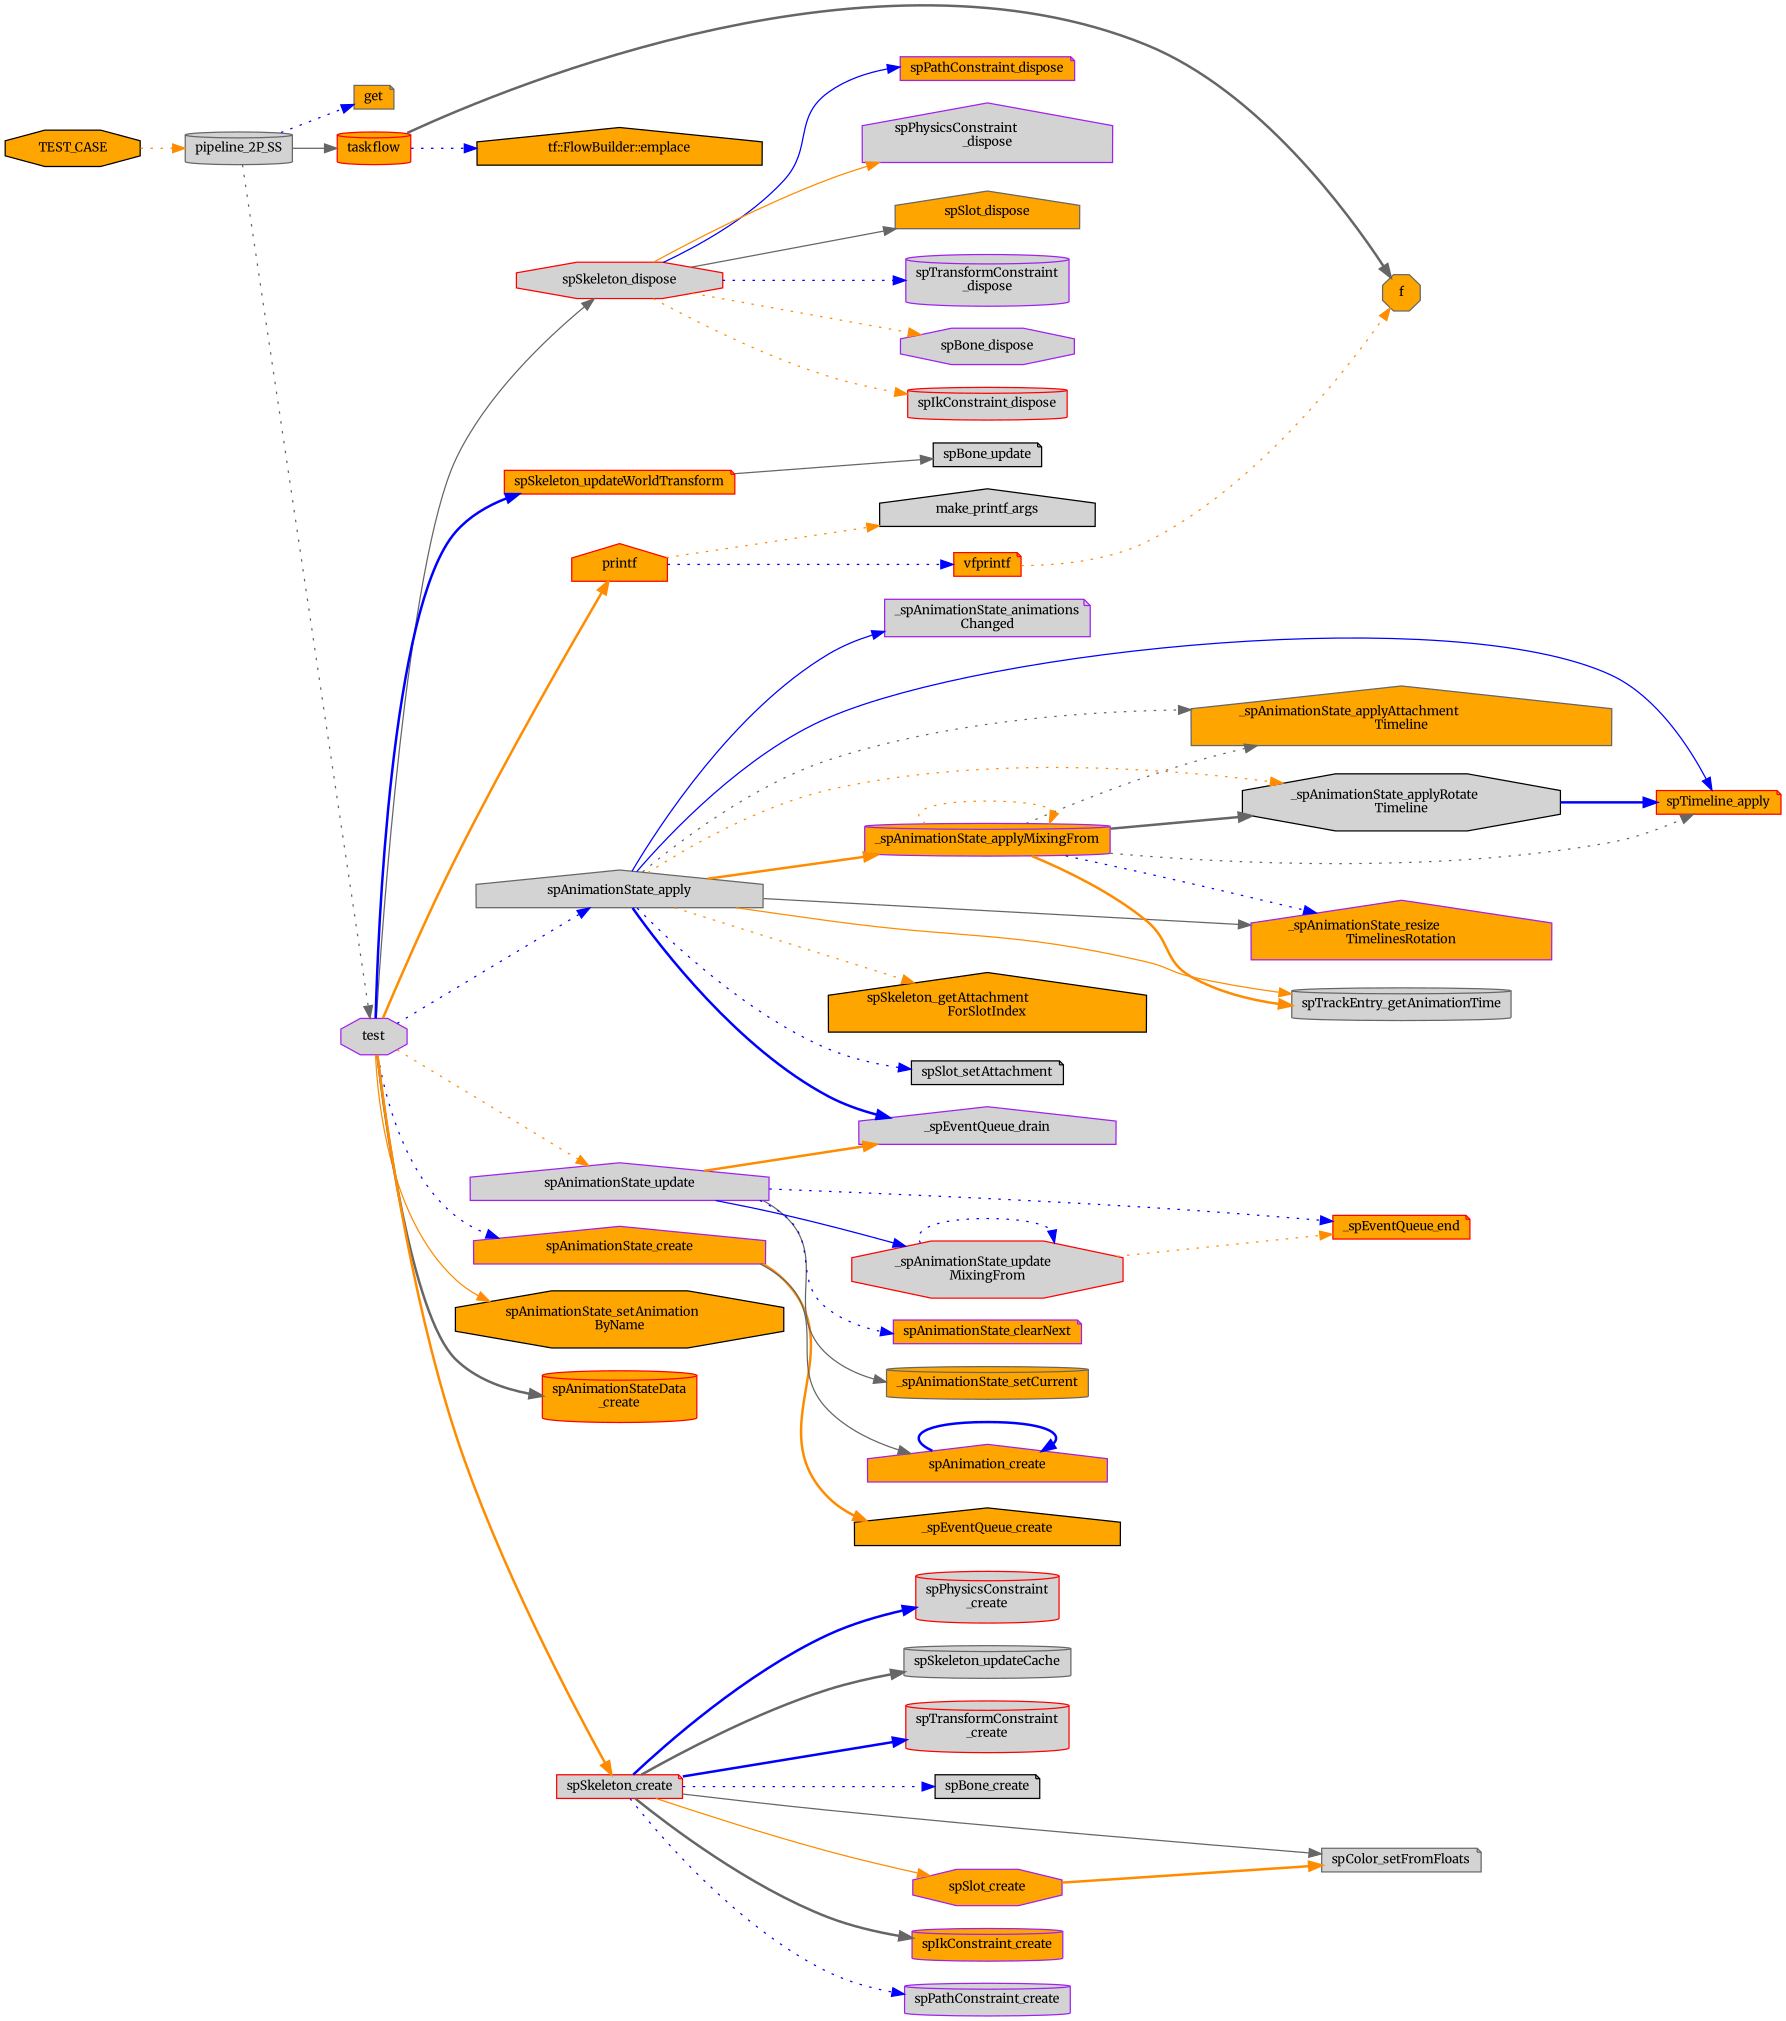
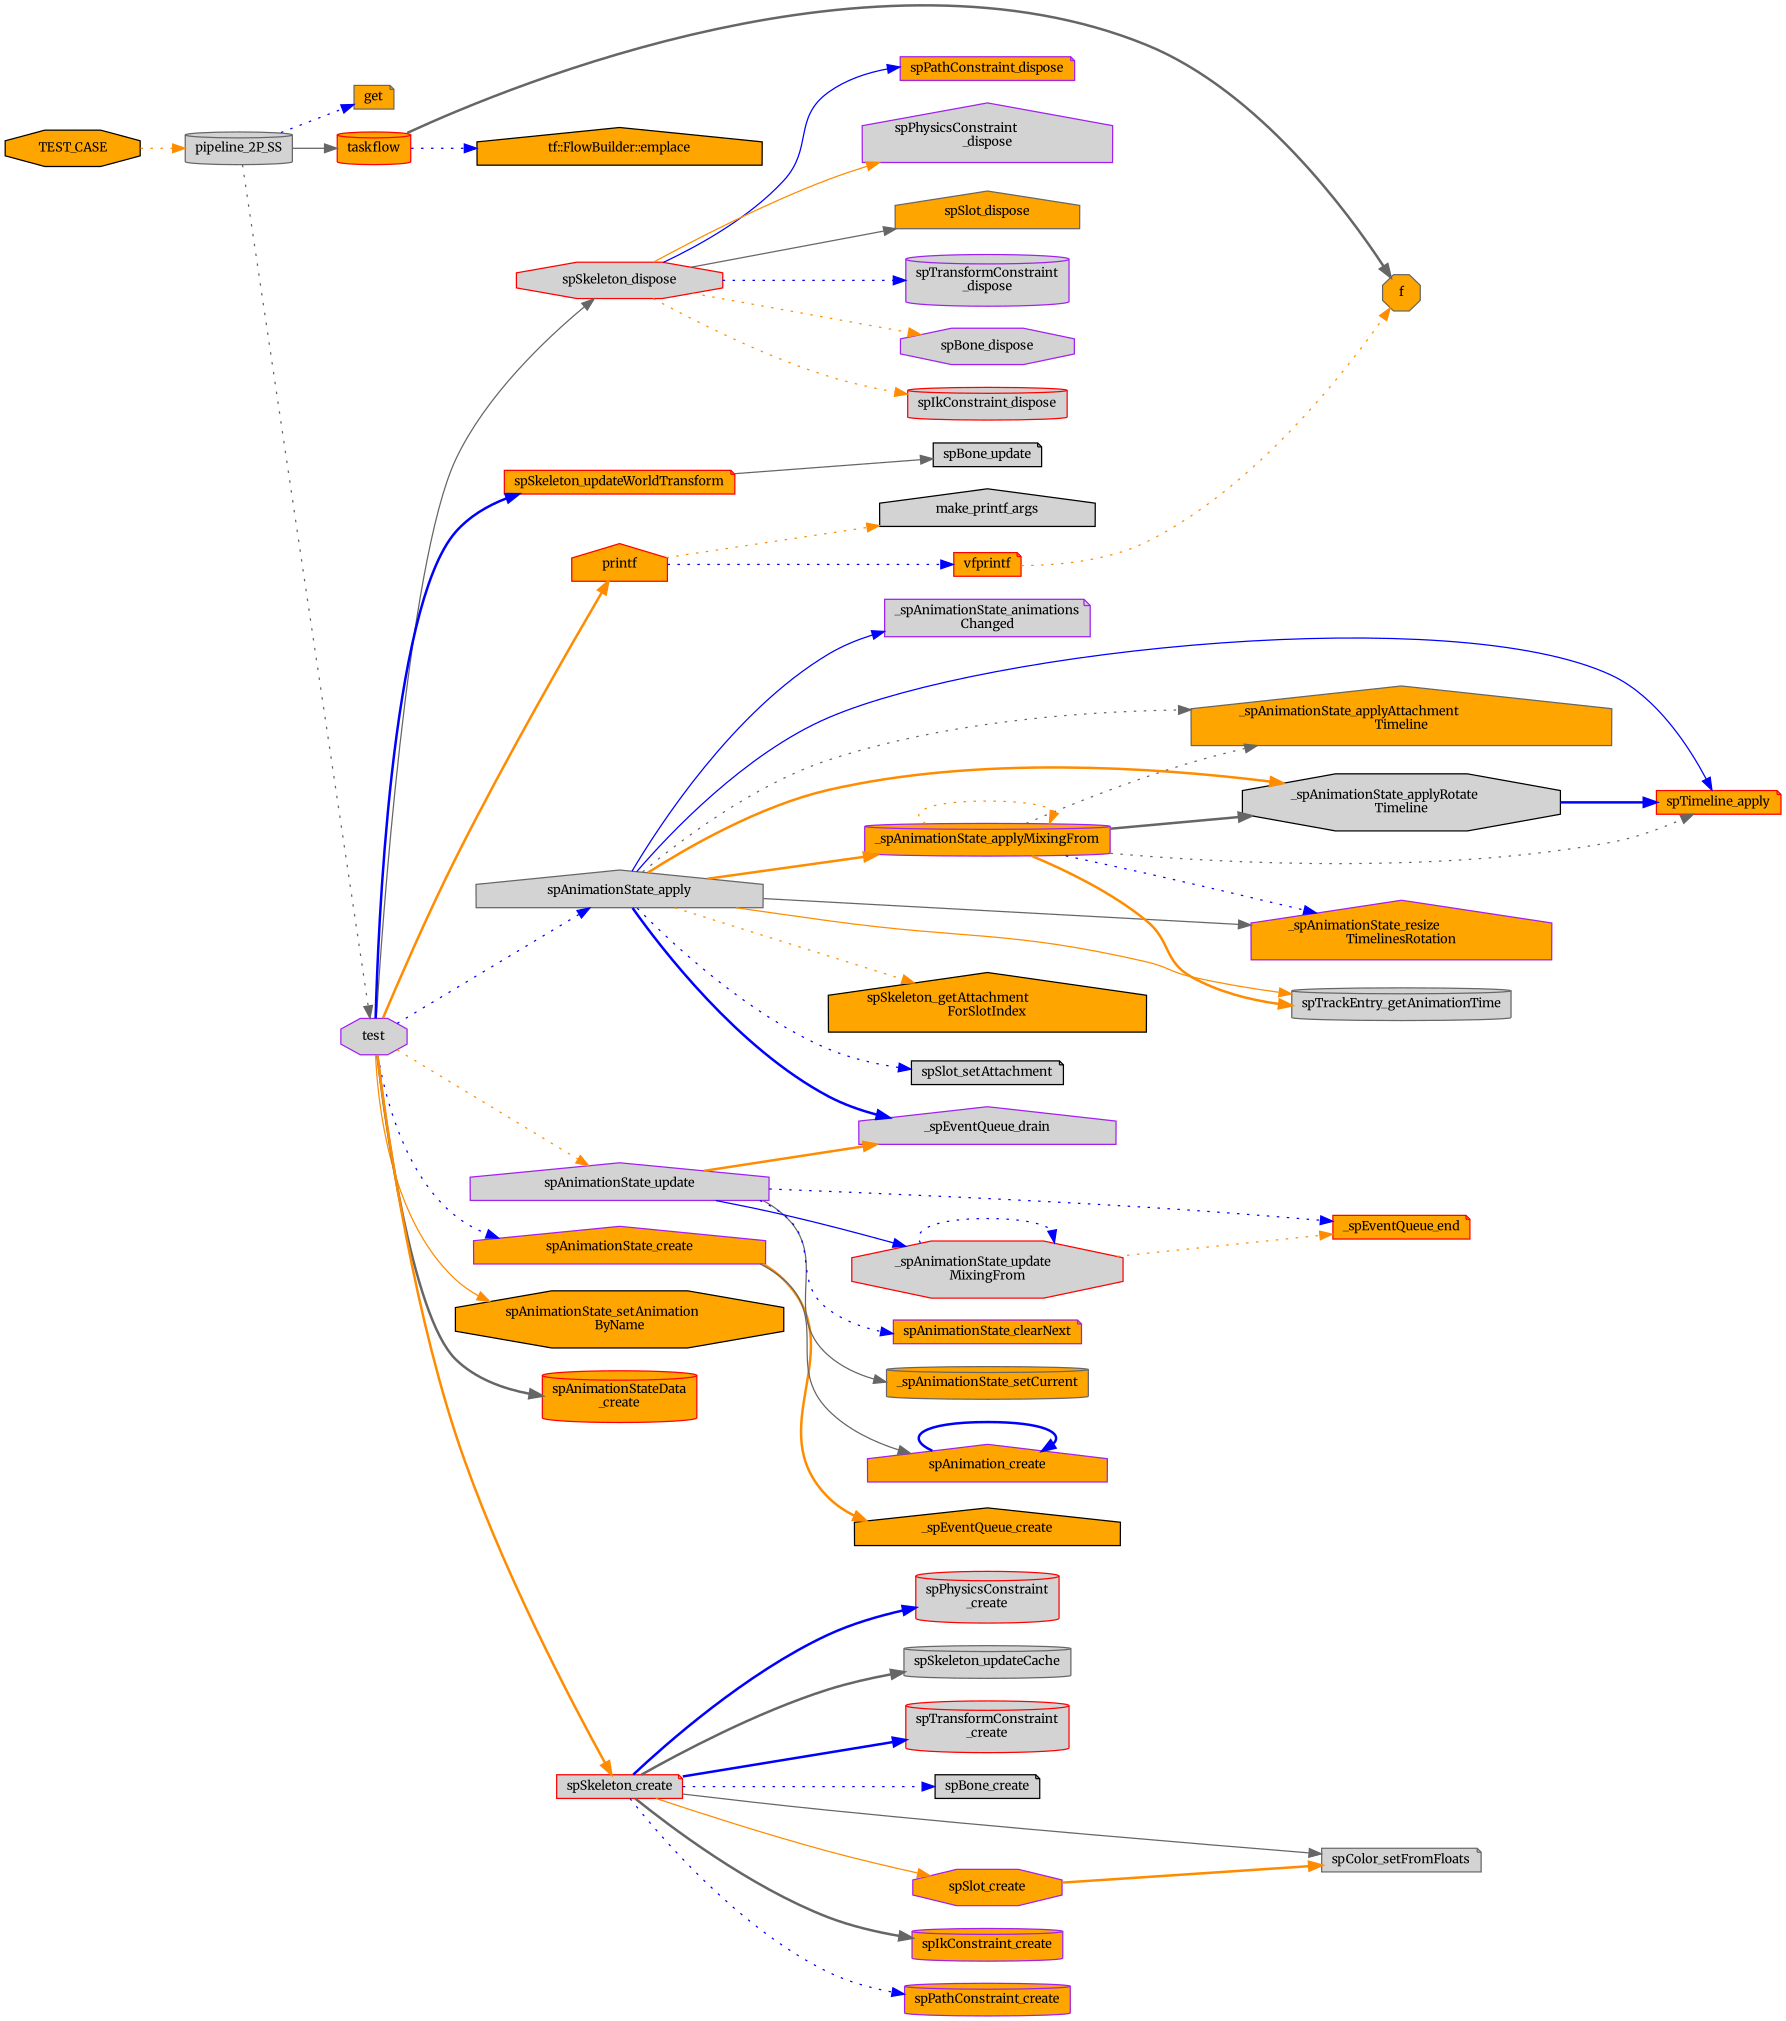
(949, 772) -> (949, 772)
(987, 2000) -> (987, 2000)
